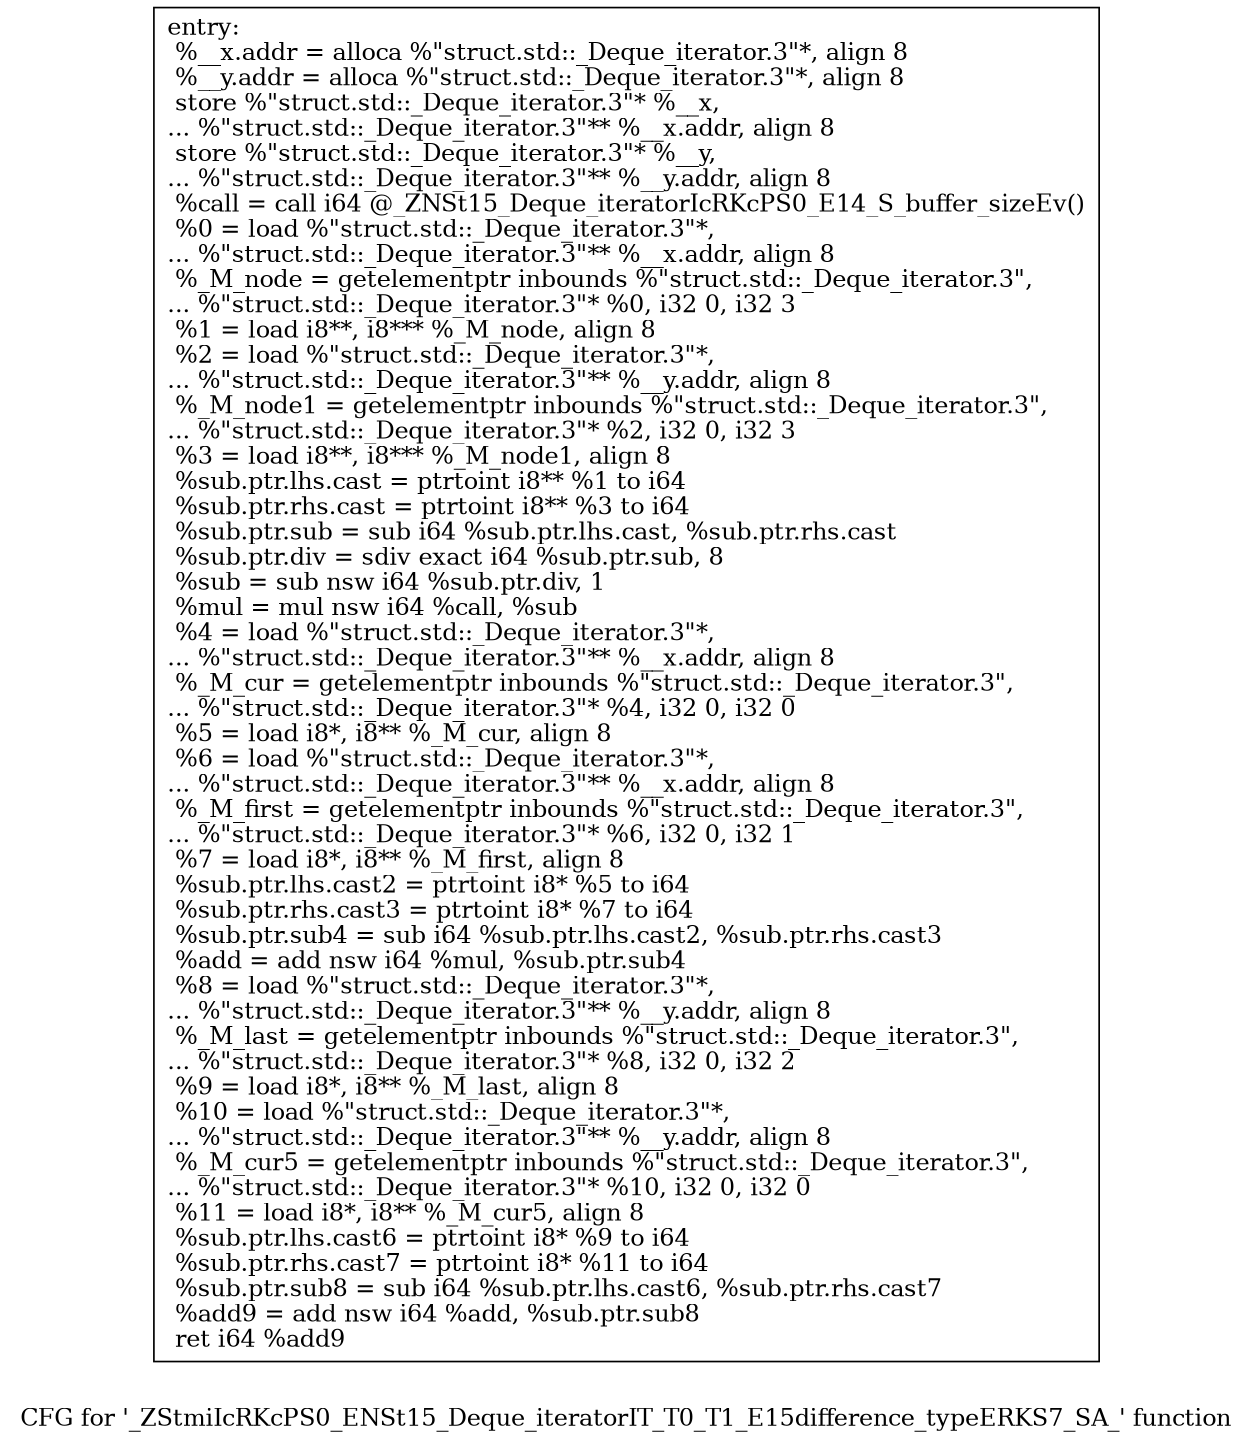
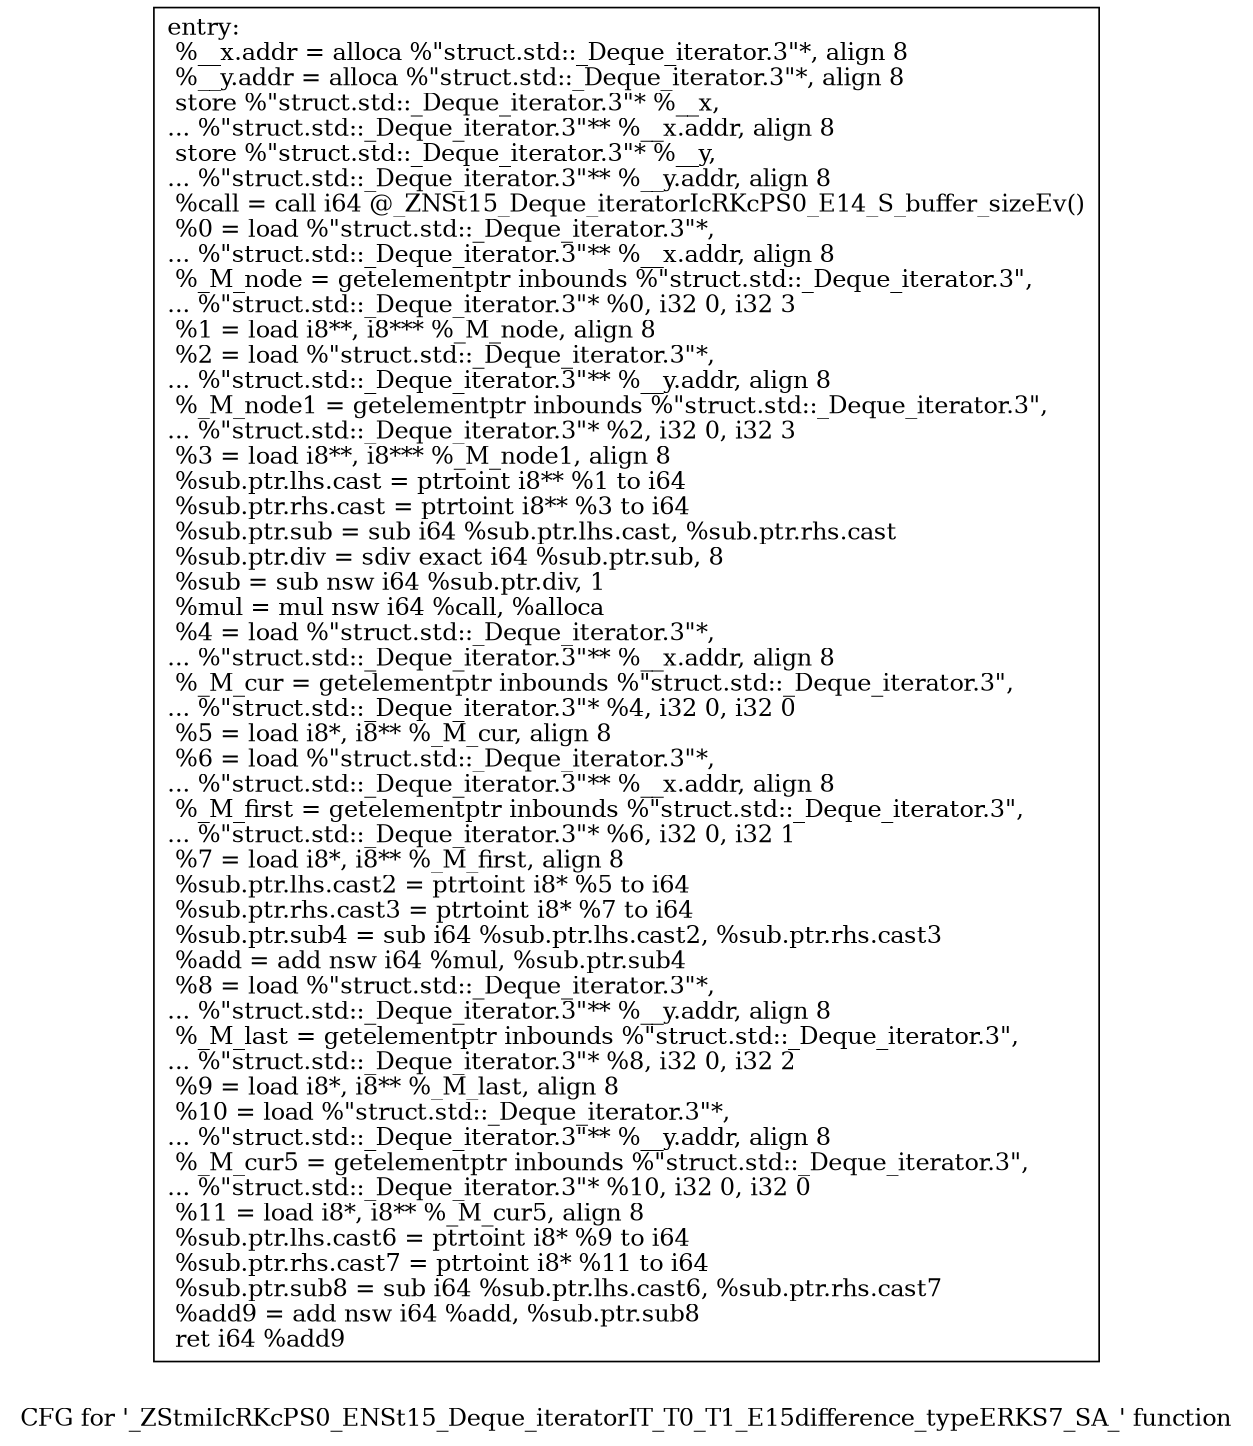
(373, 608) -> (386, 608)
